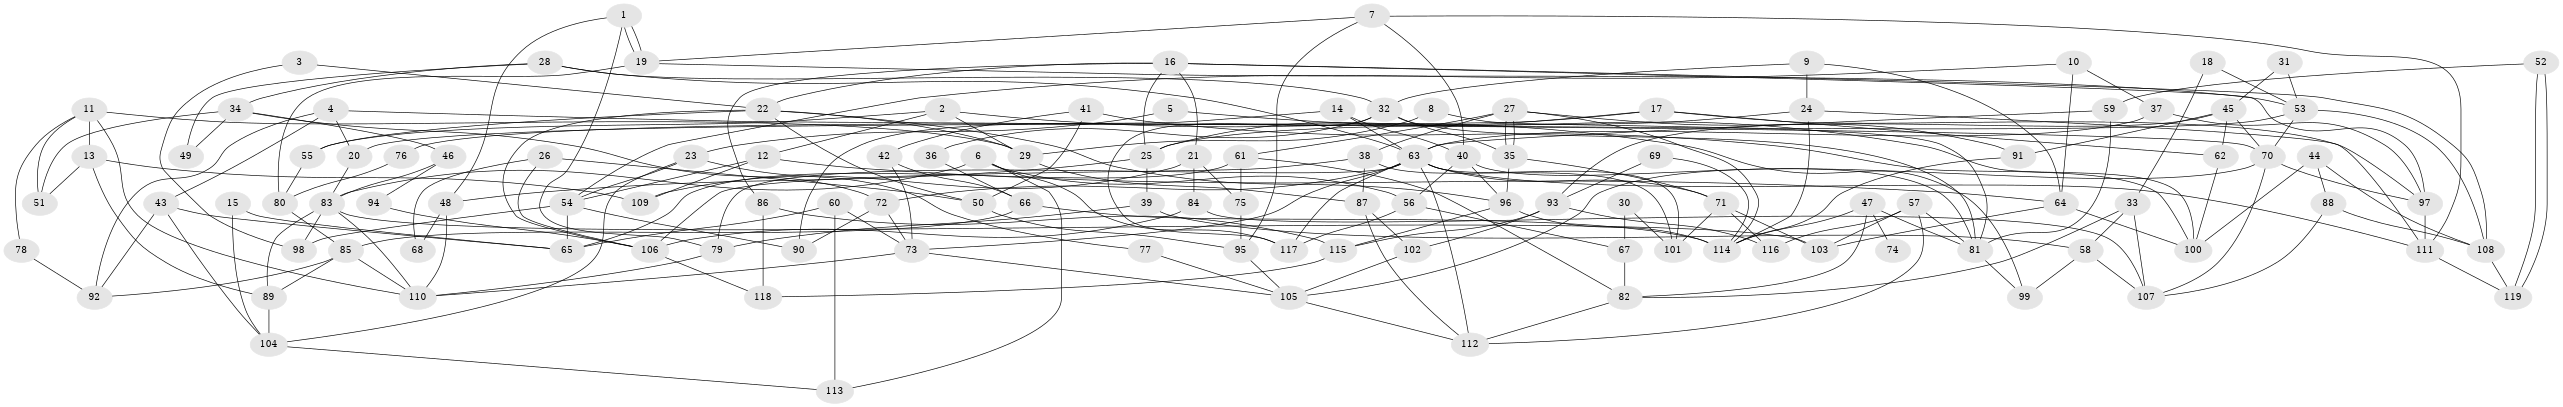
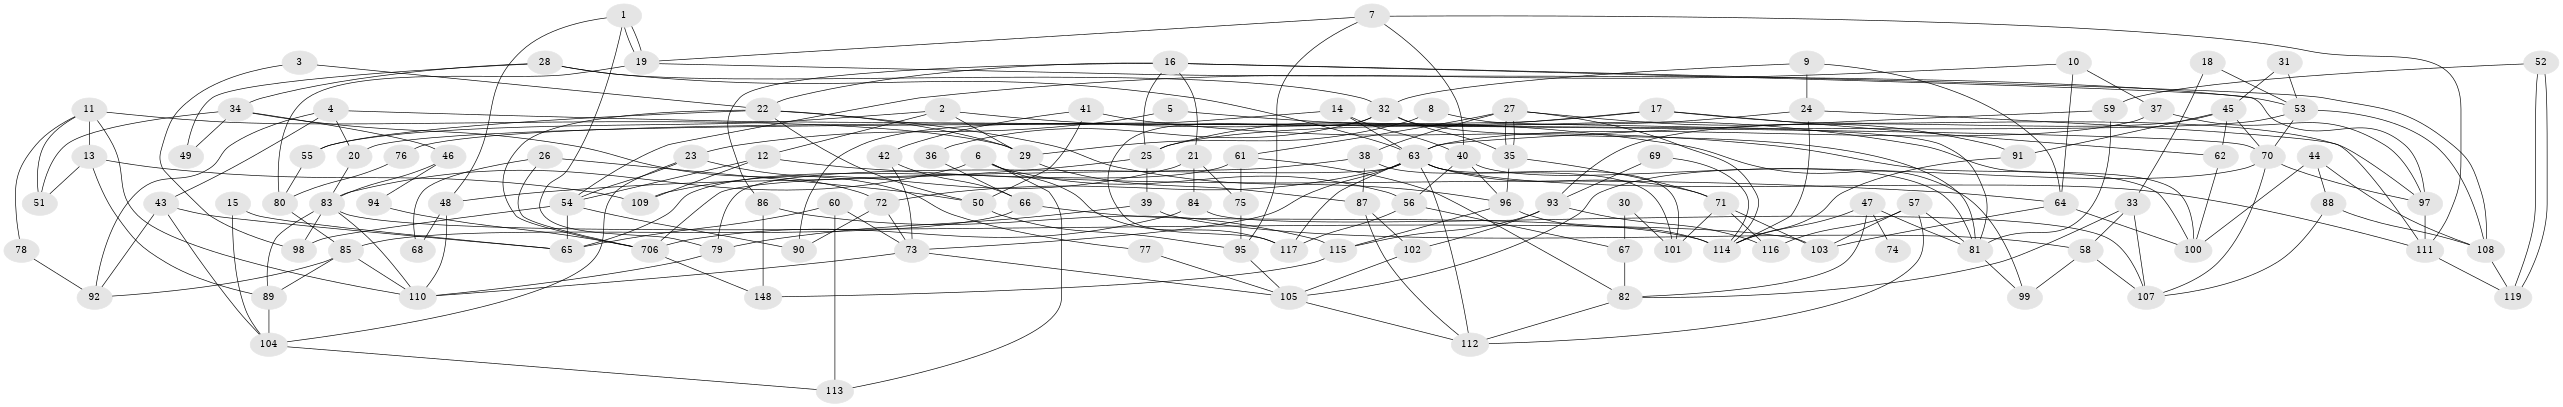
(650, 251) -> (650, 251)
(763, 298) -> (763, 298)
